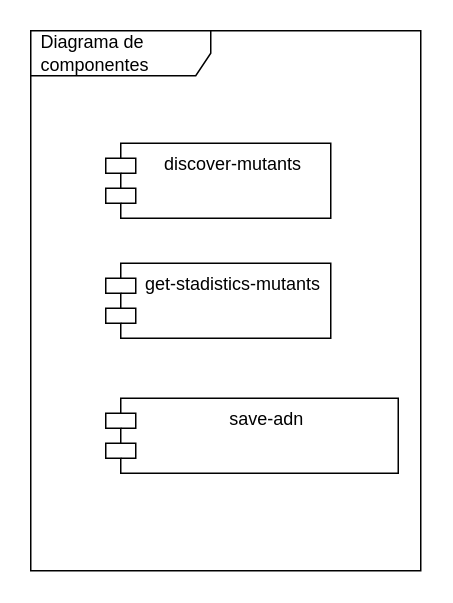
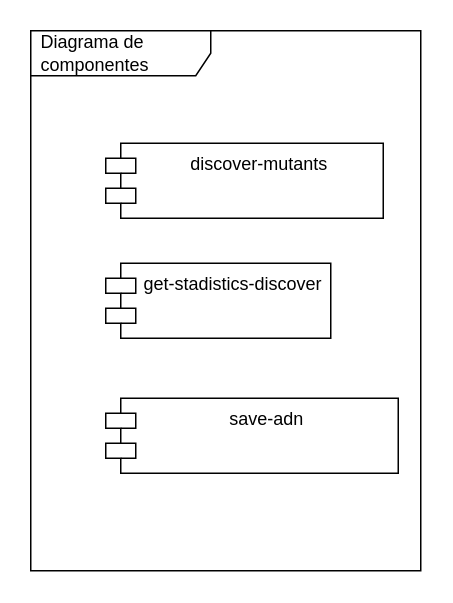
(218, 181) -> (245, 181)
(233, 284) -> (233, 284)
